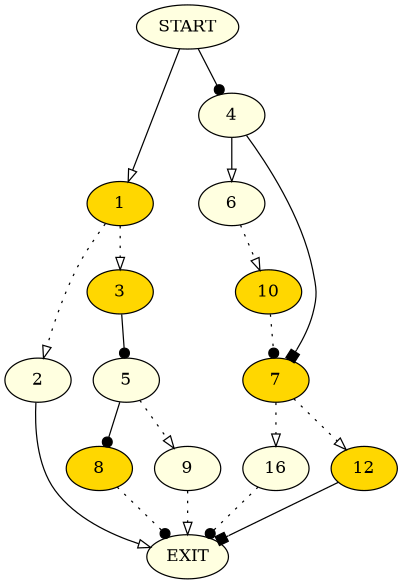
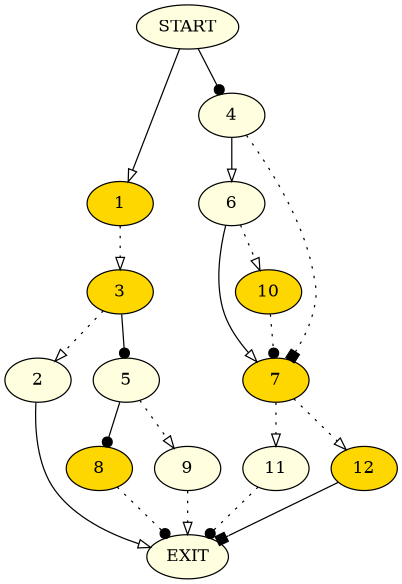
(303, 238) -> (303, 238)
(70, 282) -> (84, 331)
none -> (220, 292)
(276, 468) -> (276, 468)
